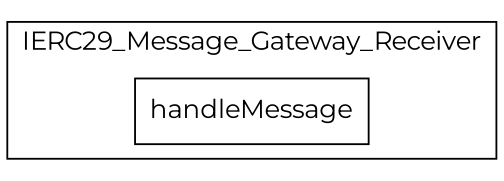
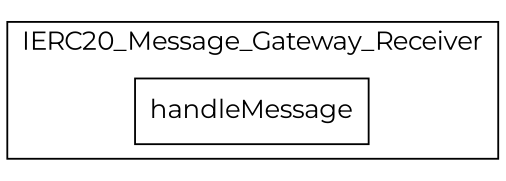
(252, 43) -> (253, 43)
